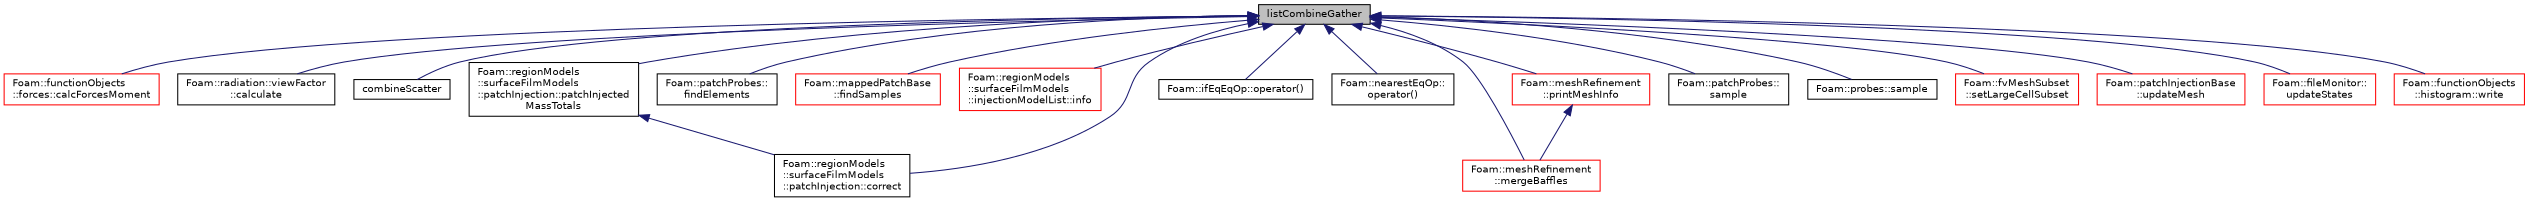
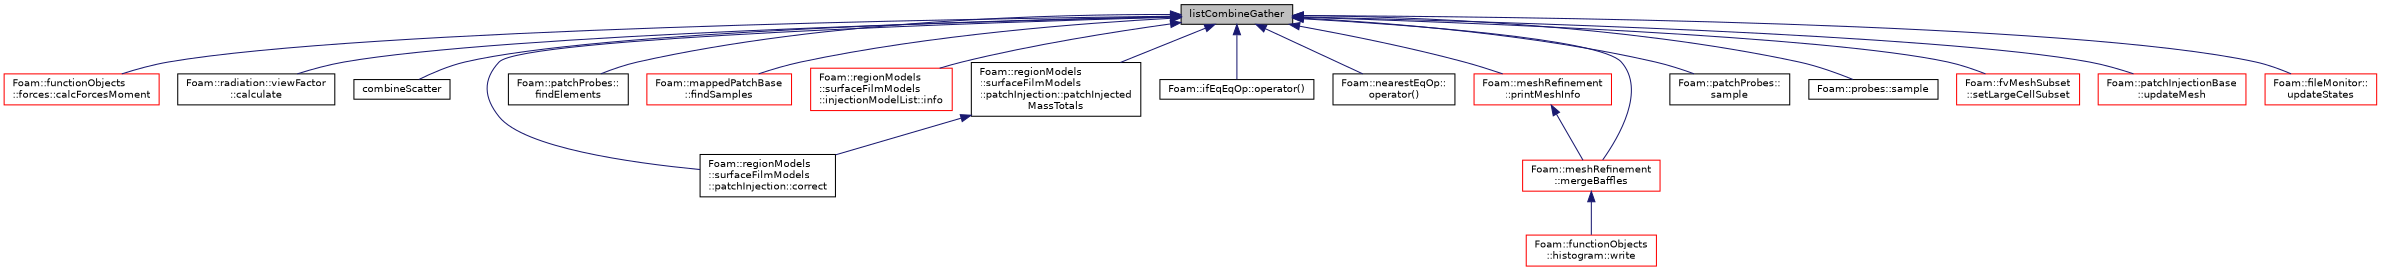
(2088, 34) -> (1591, 218)
